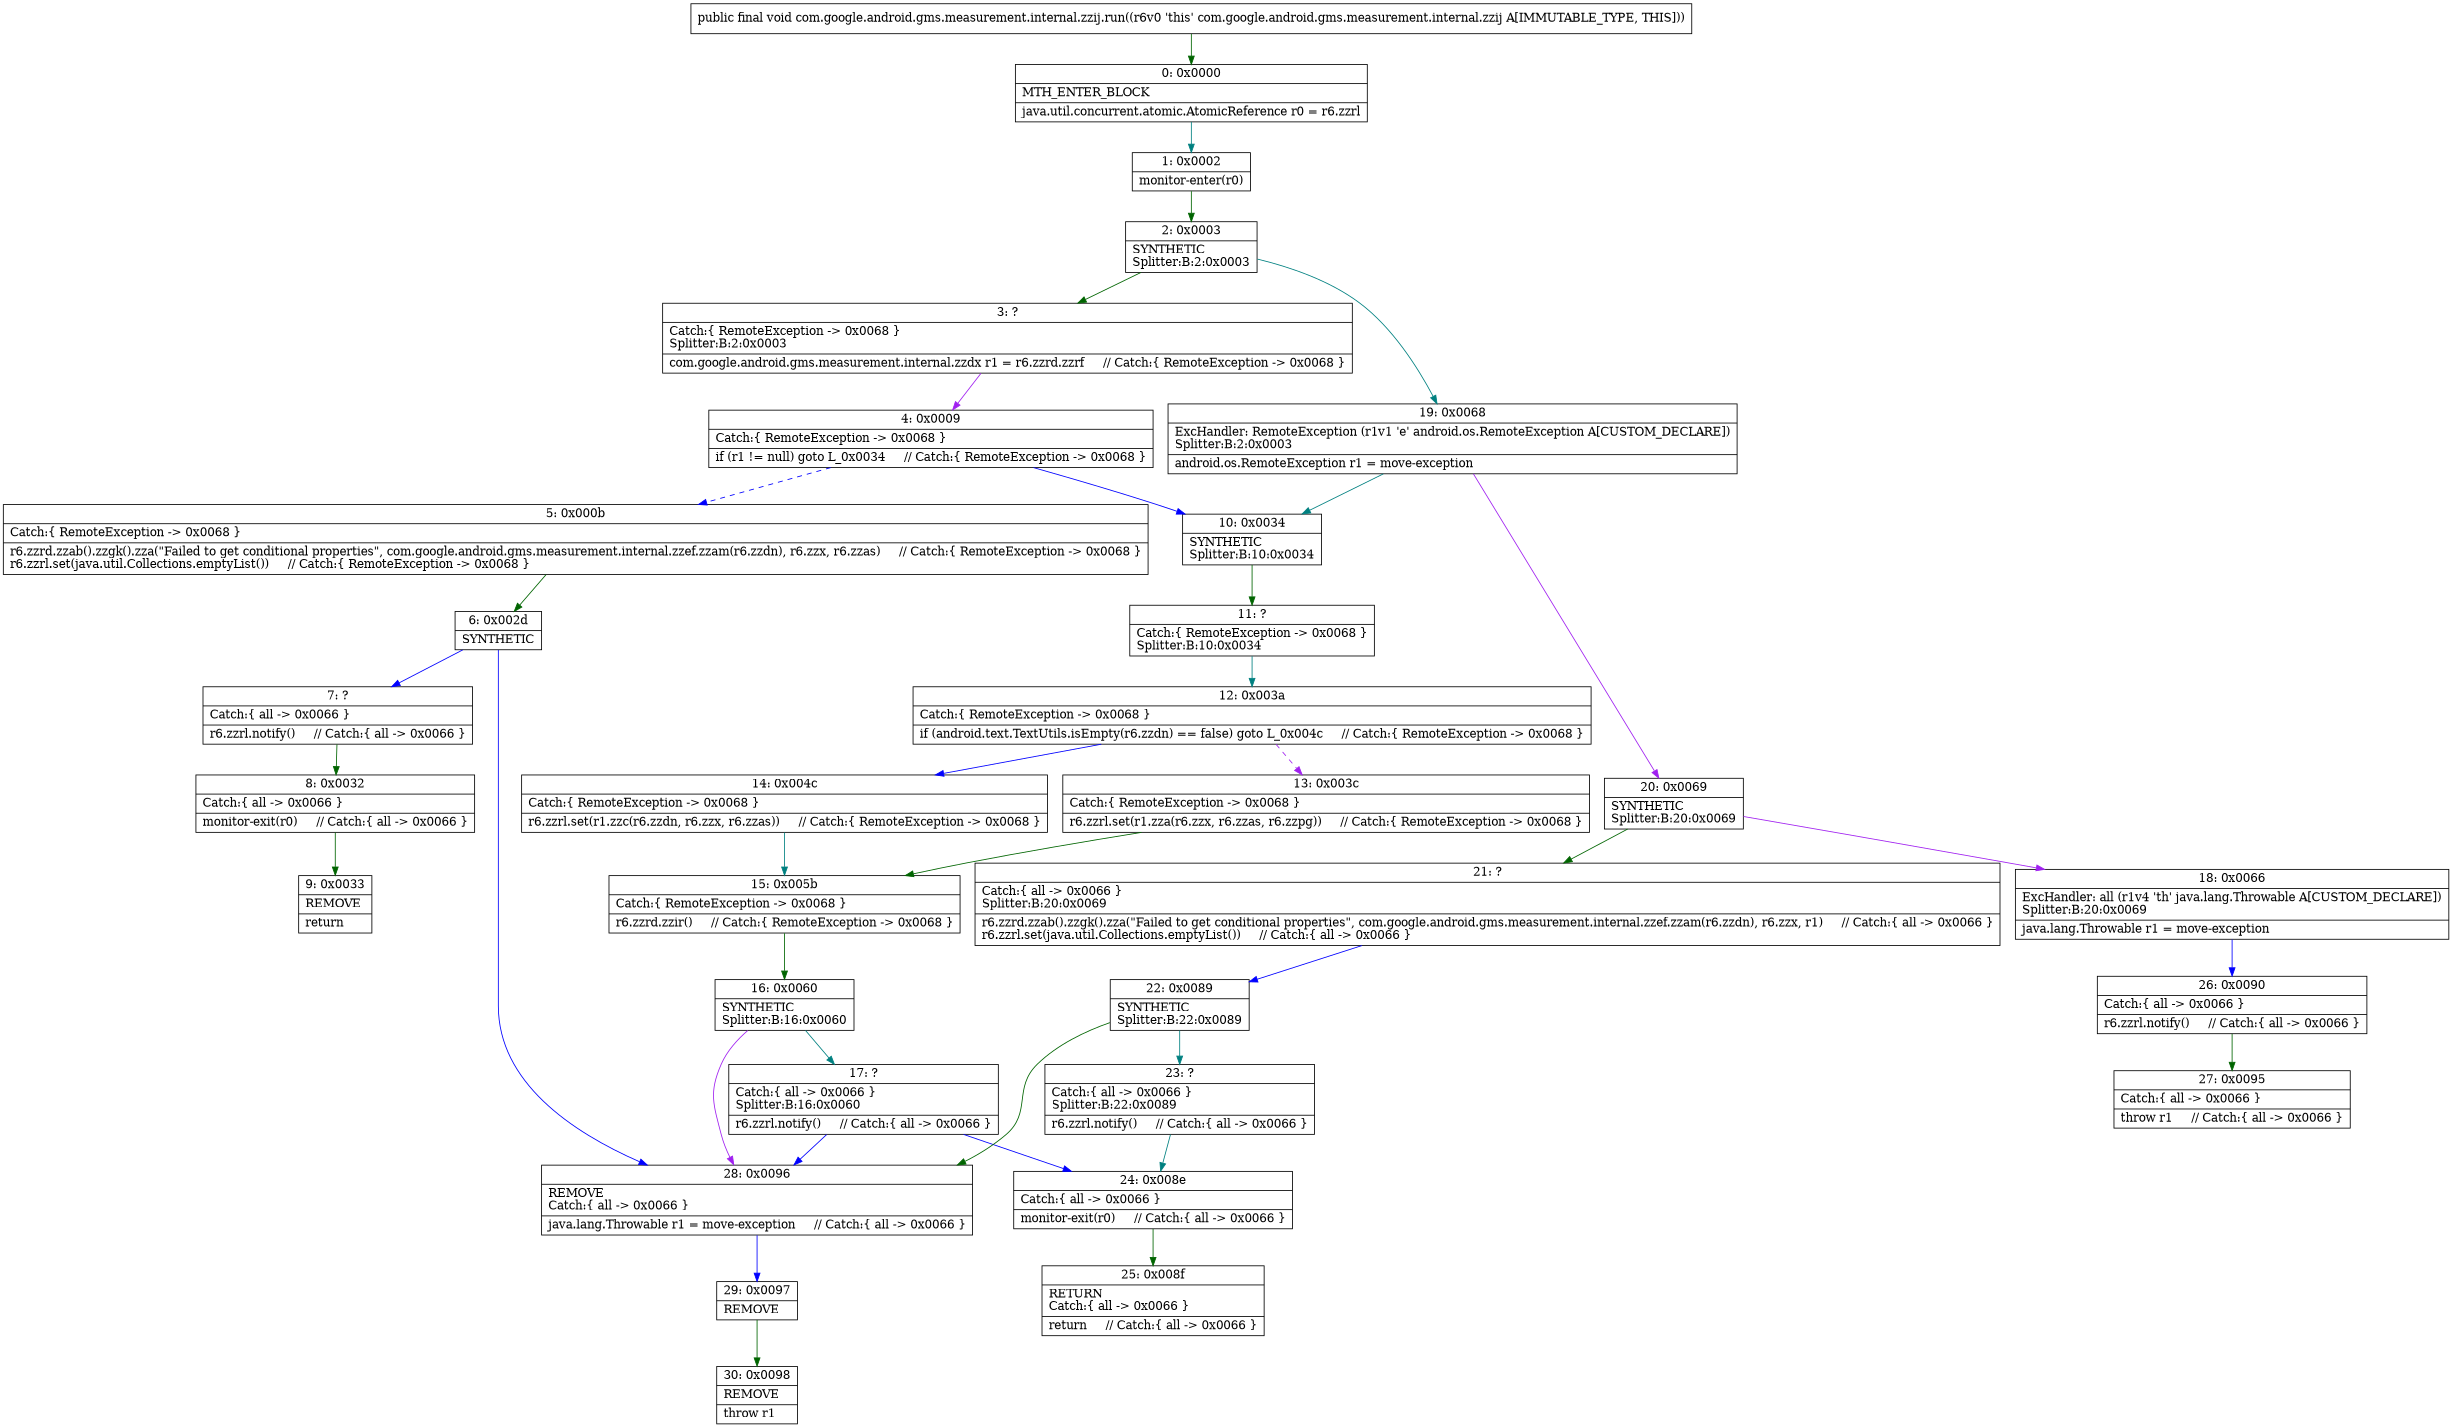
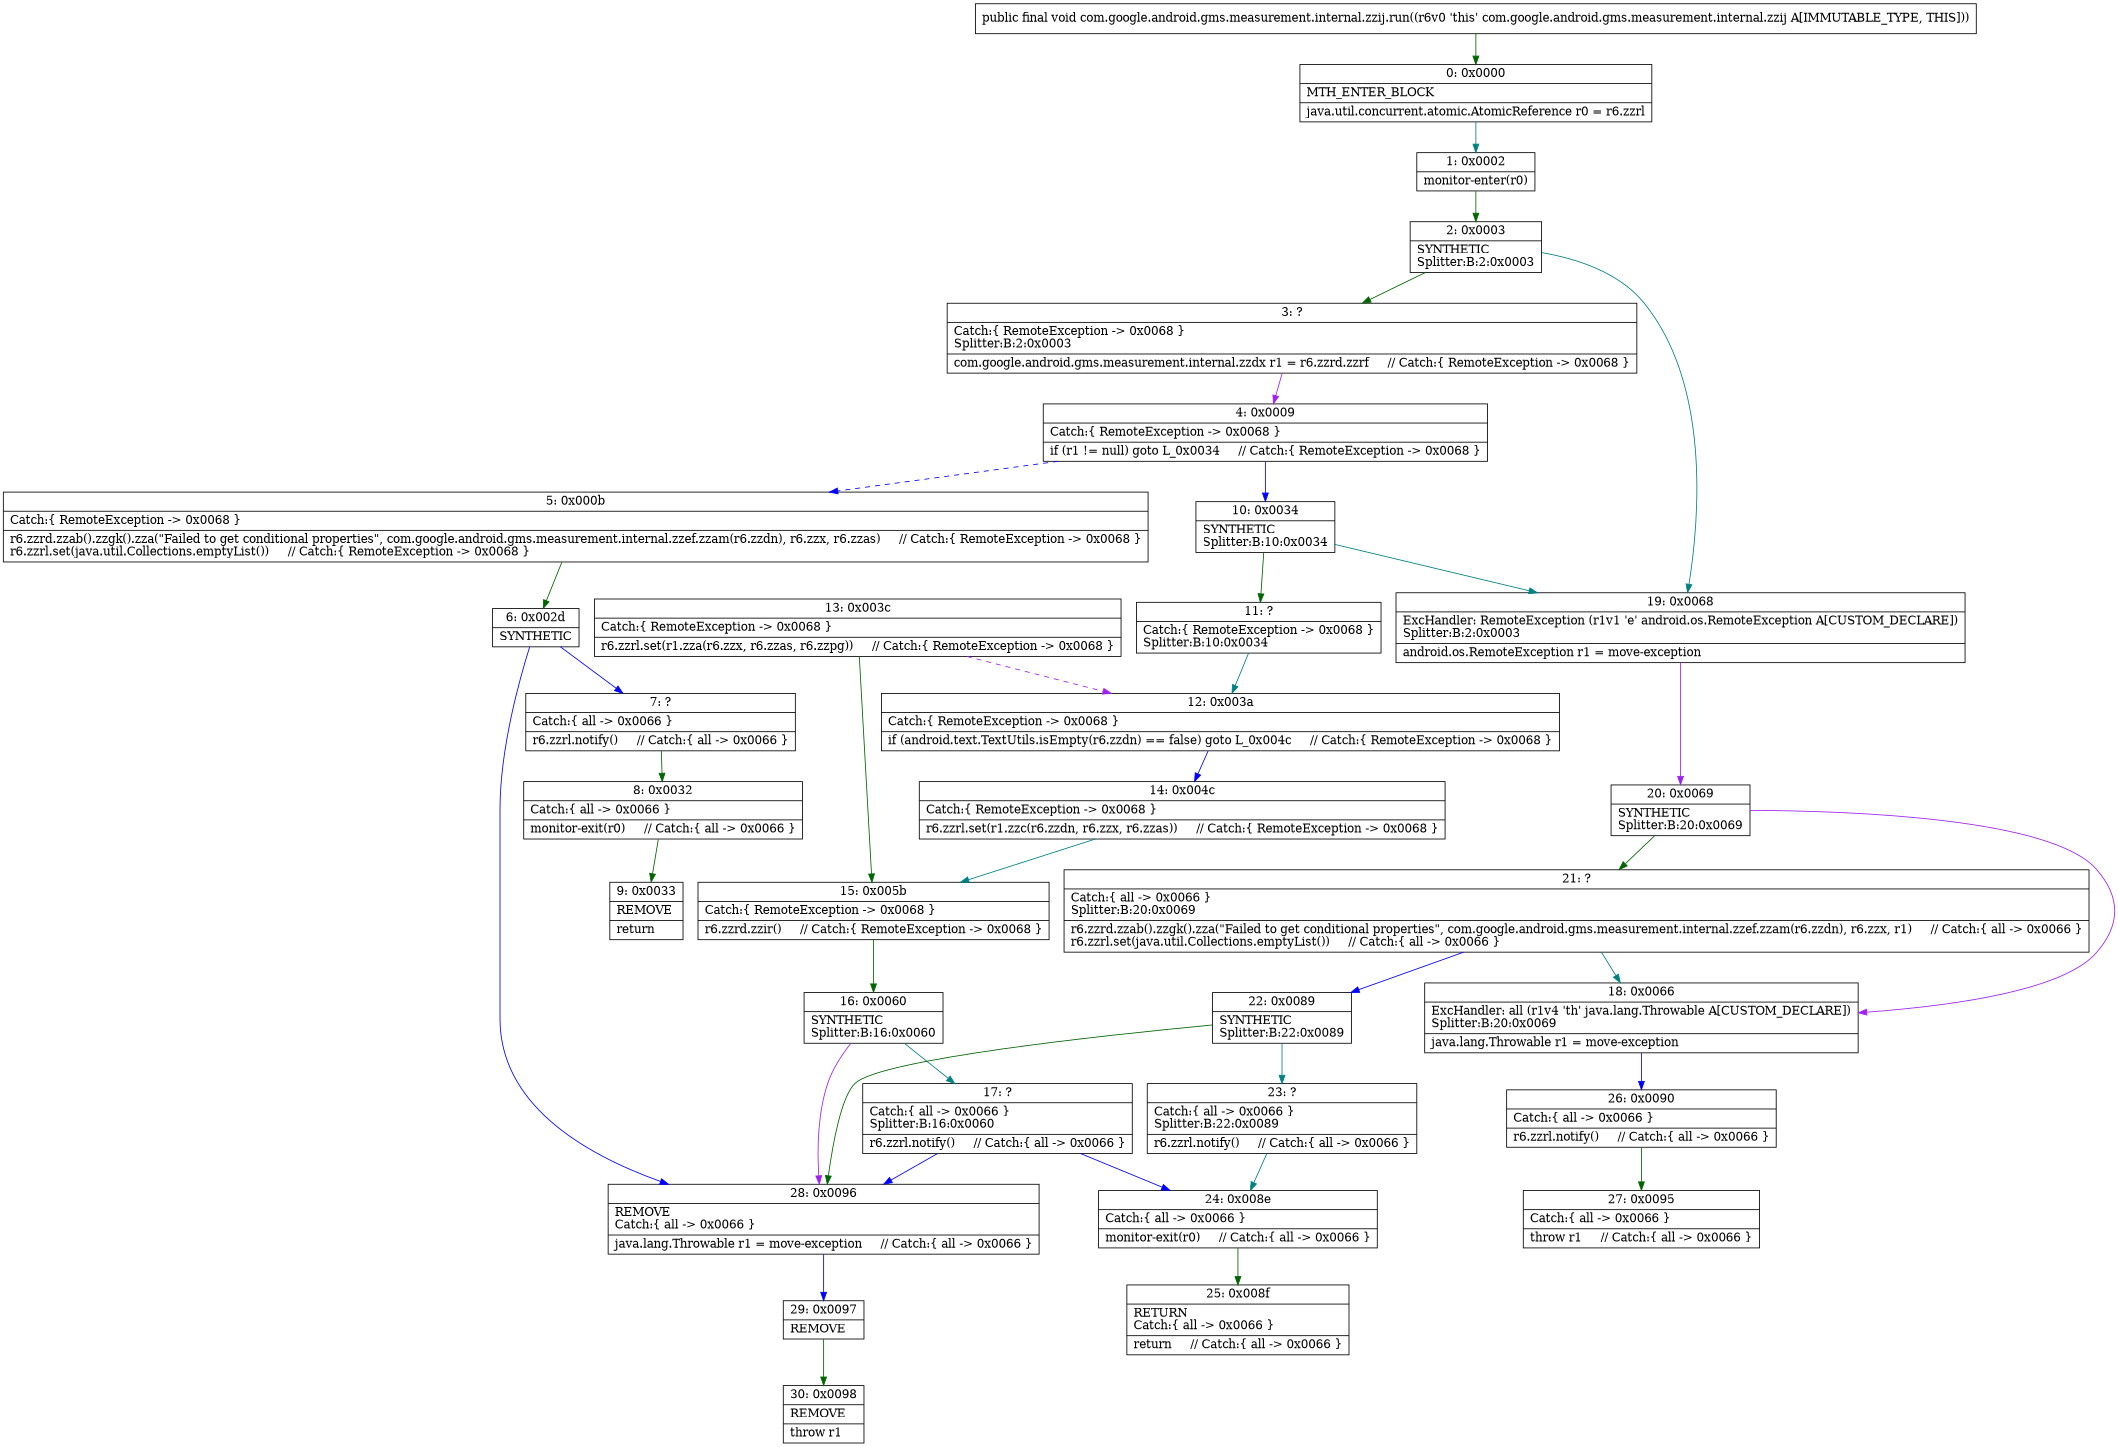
(1347, 492) -> (1432, 568)
(1286, 756) -> (1035, 674)
none -> (1609, 964)
